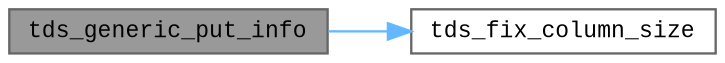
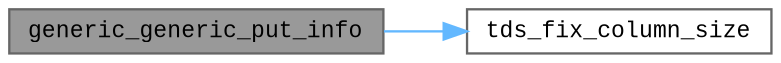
(168, 31) -> (196, 31)
